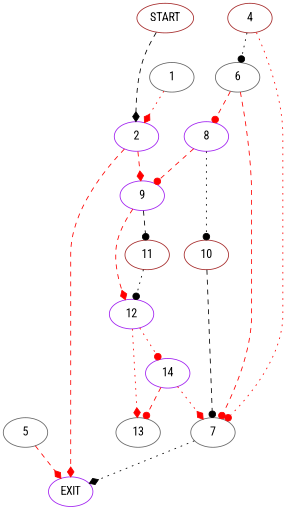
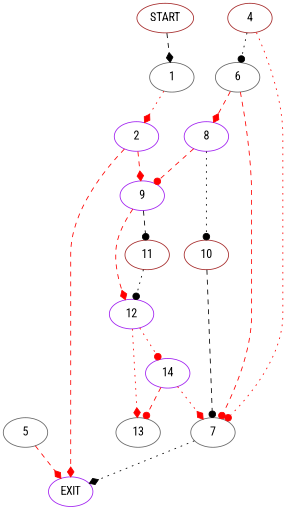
(140, 70) -> (168, 43)
(224, 102) -> (224, 102)
